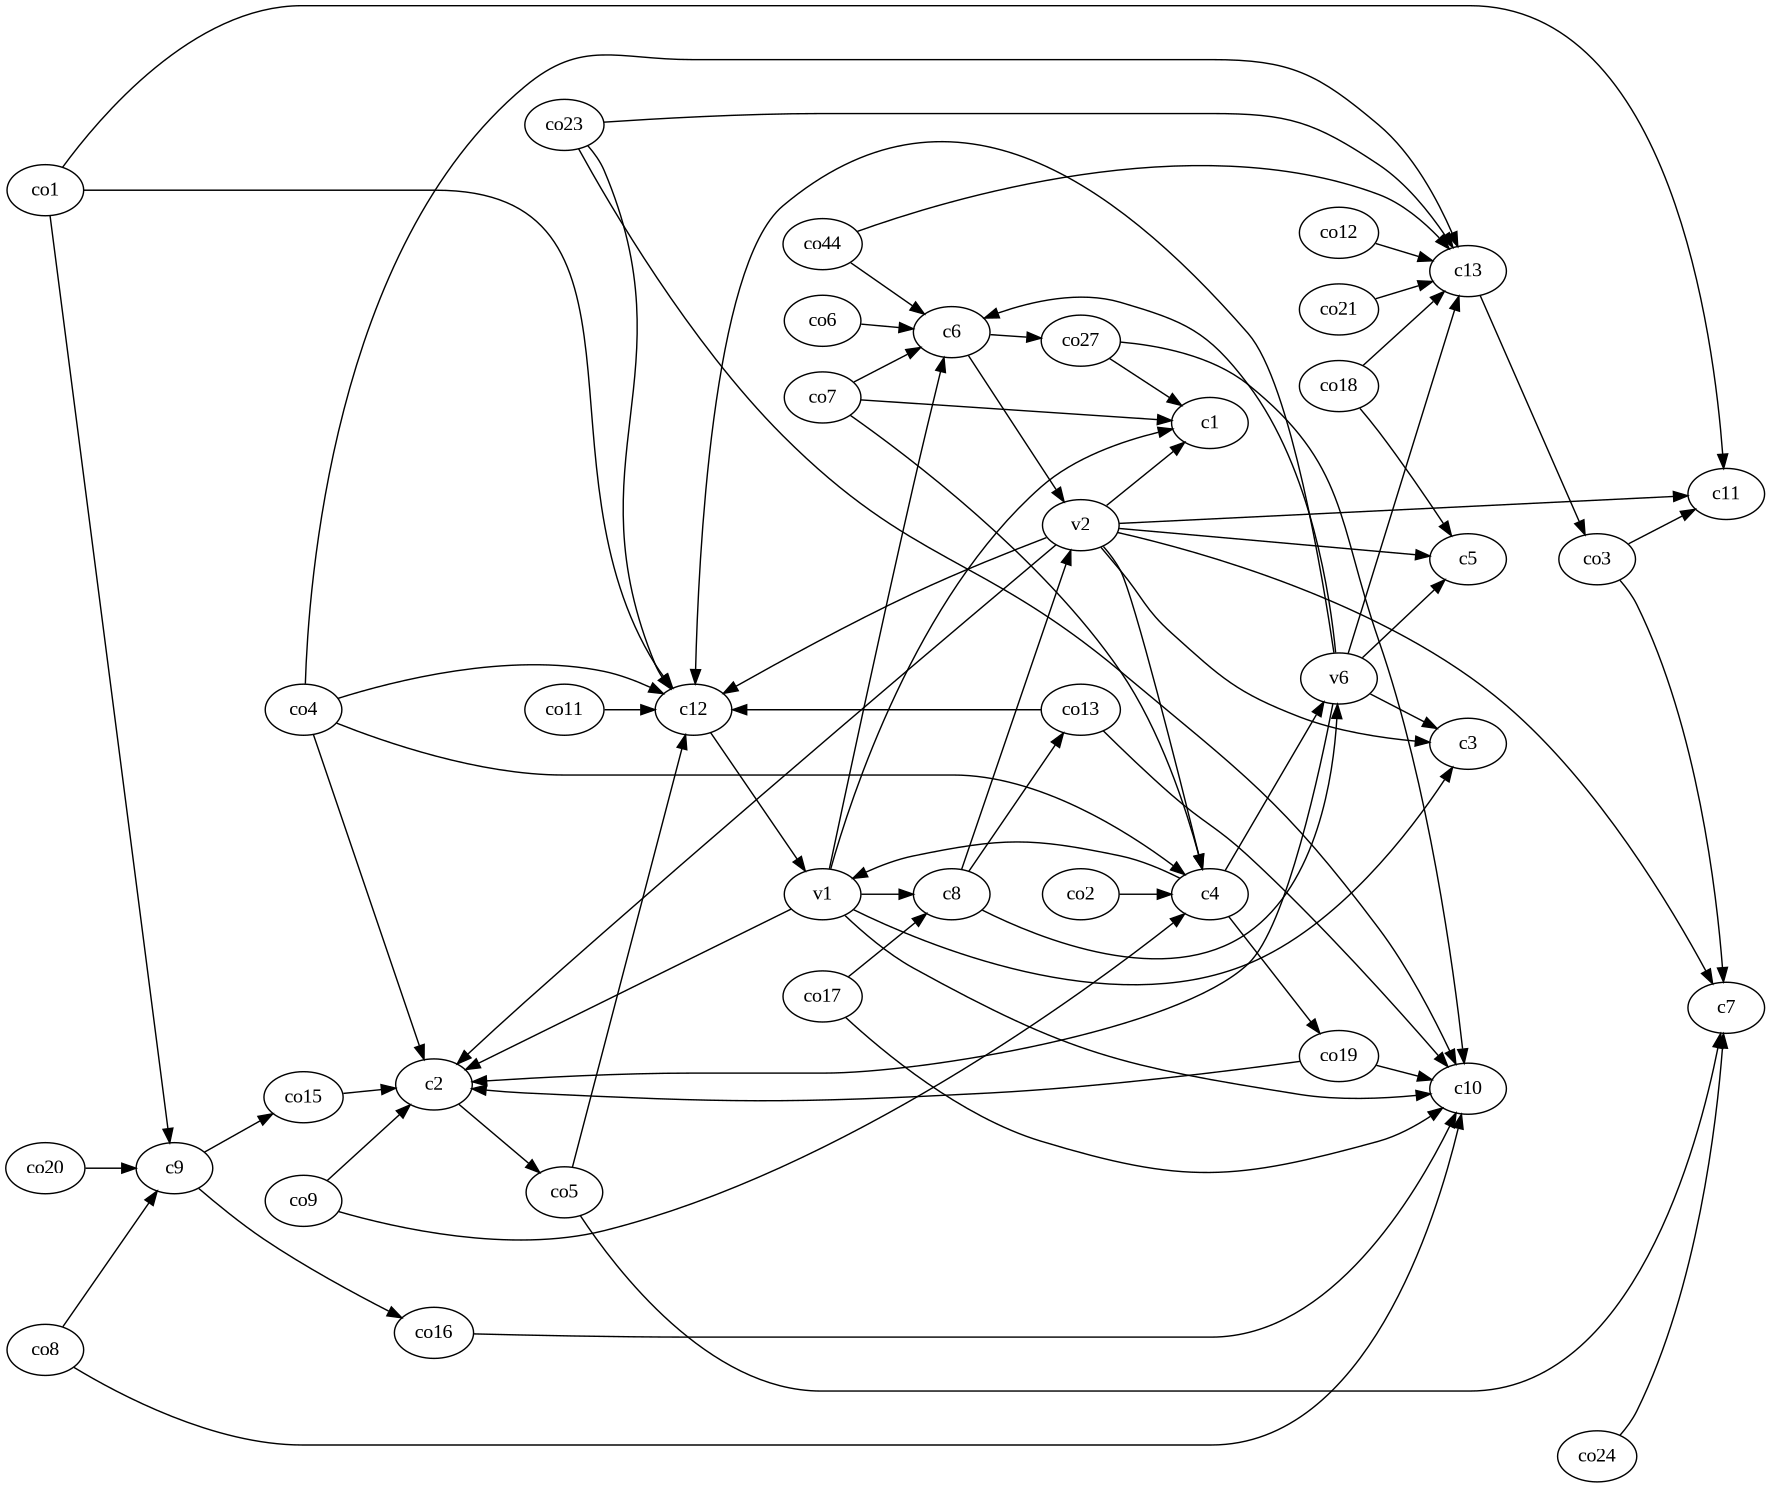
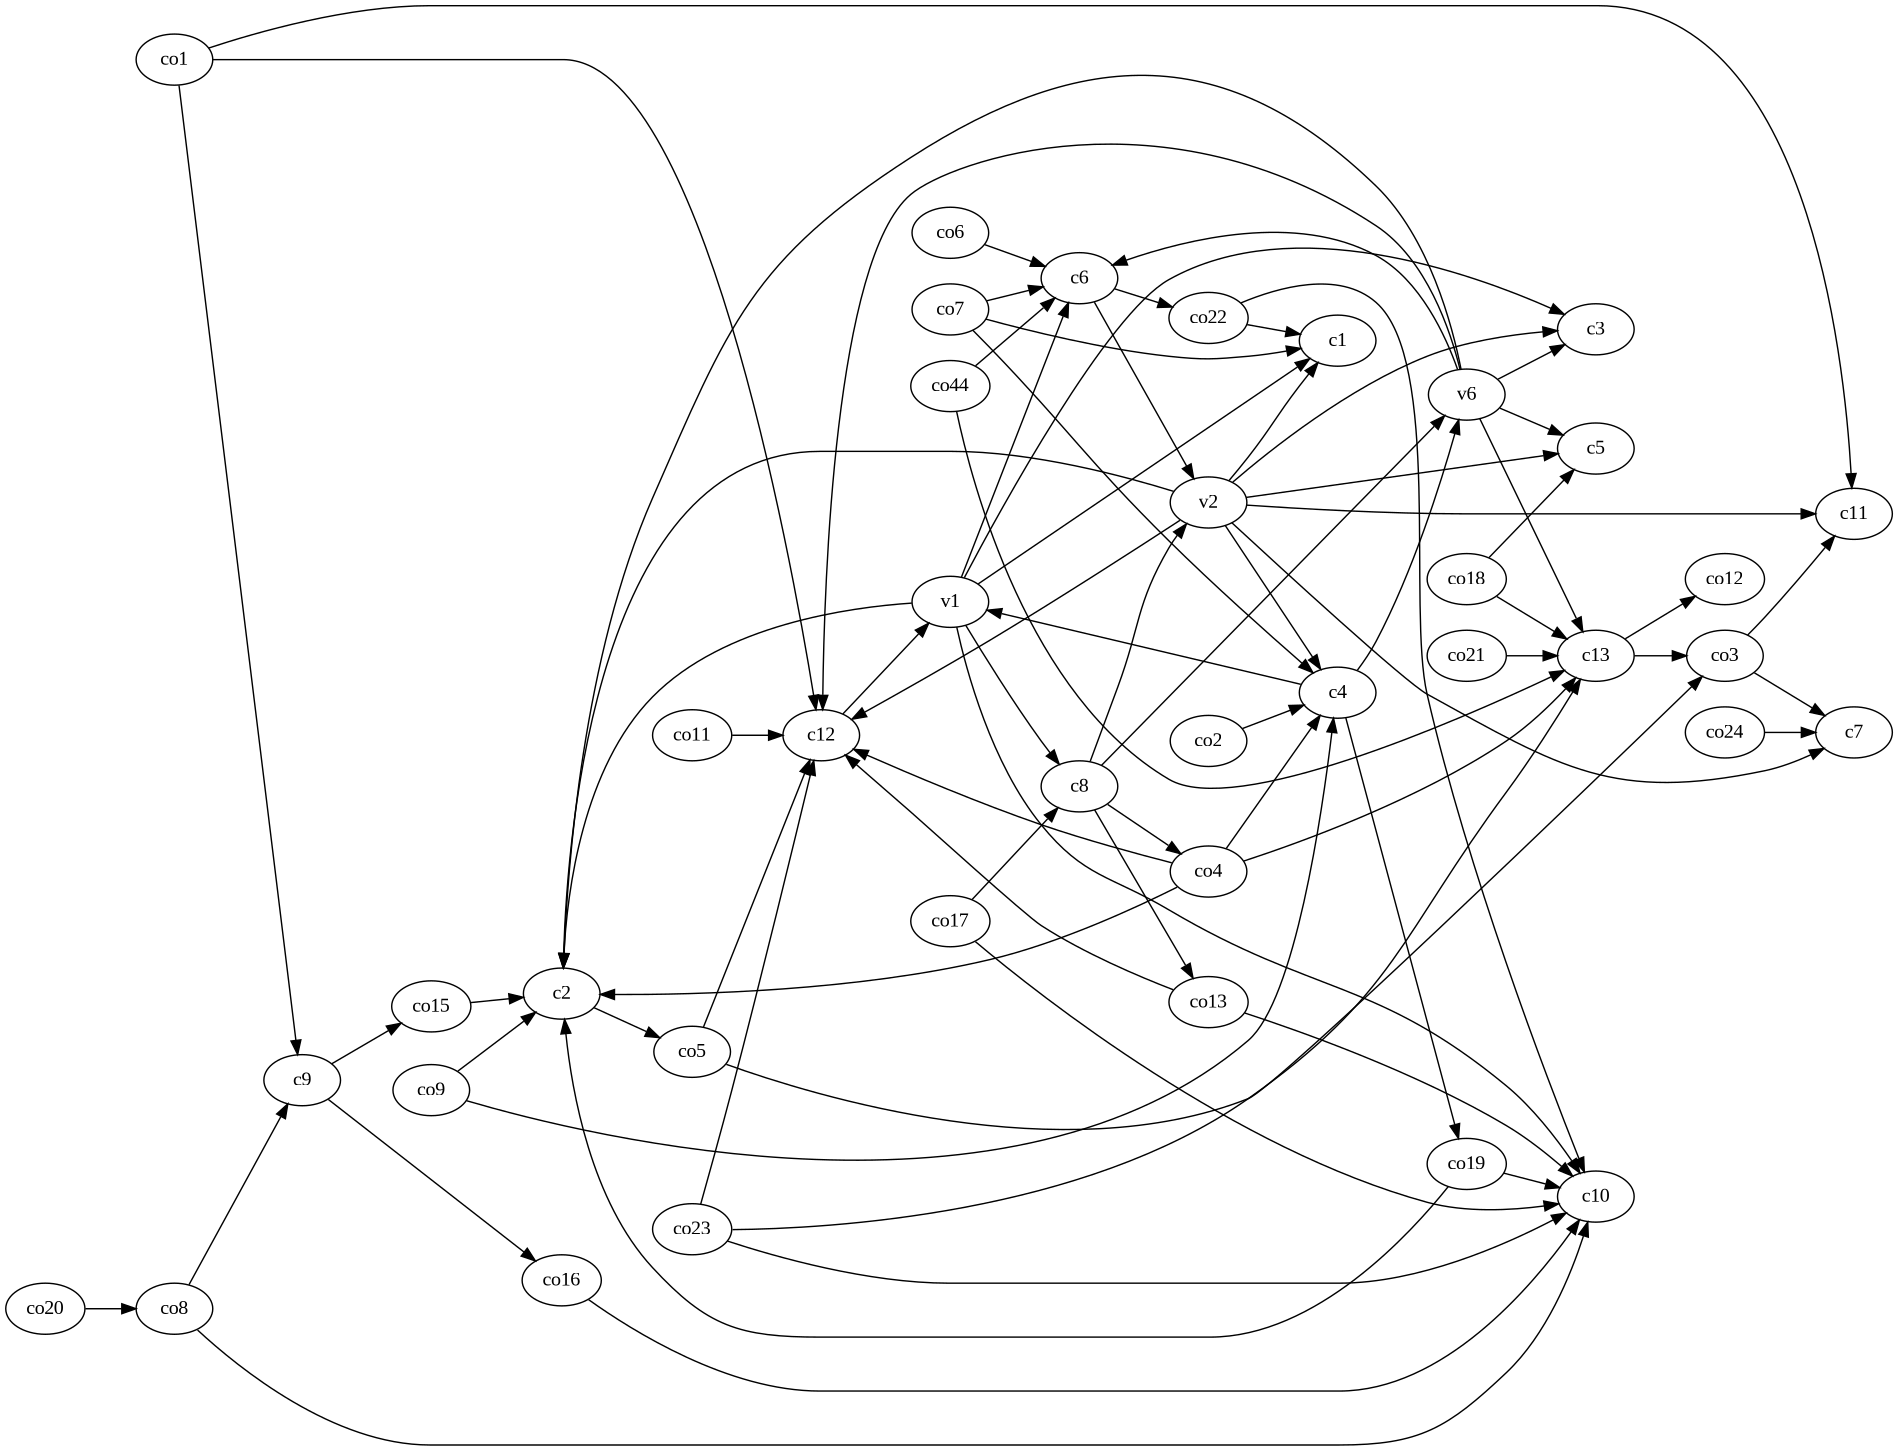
(1397, 250) -> (1654, 621)
(1081, 341) -> (1209, 318)
none -> (1138, 825)
(103, 1168) -> (103, 1309)
(1218, 1391) -> (1201, 1112)
